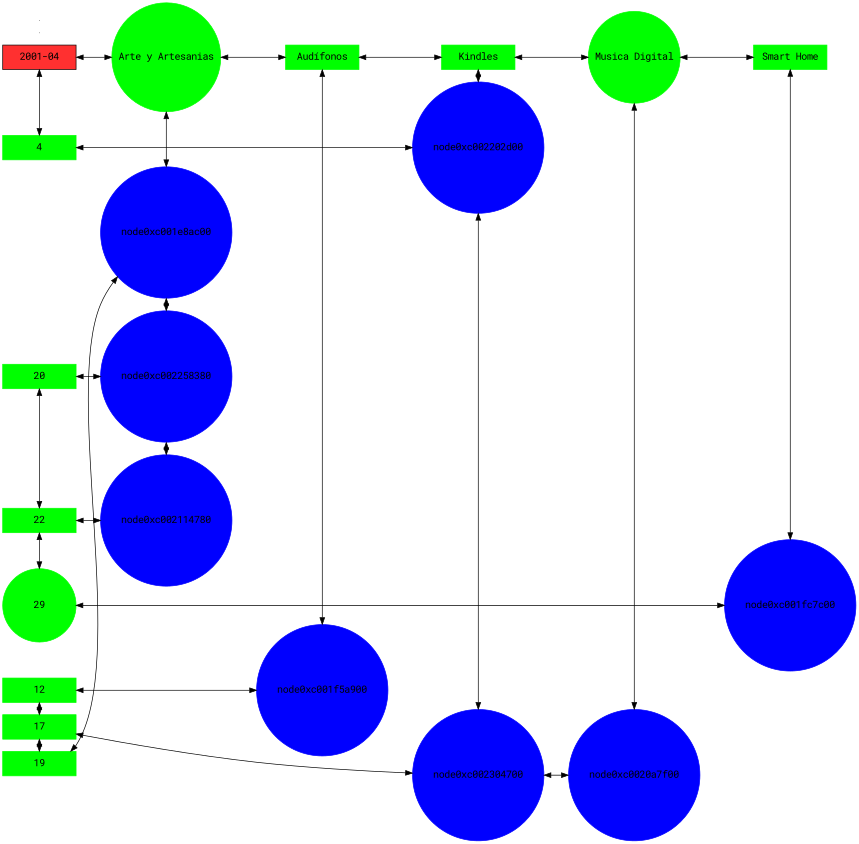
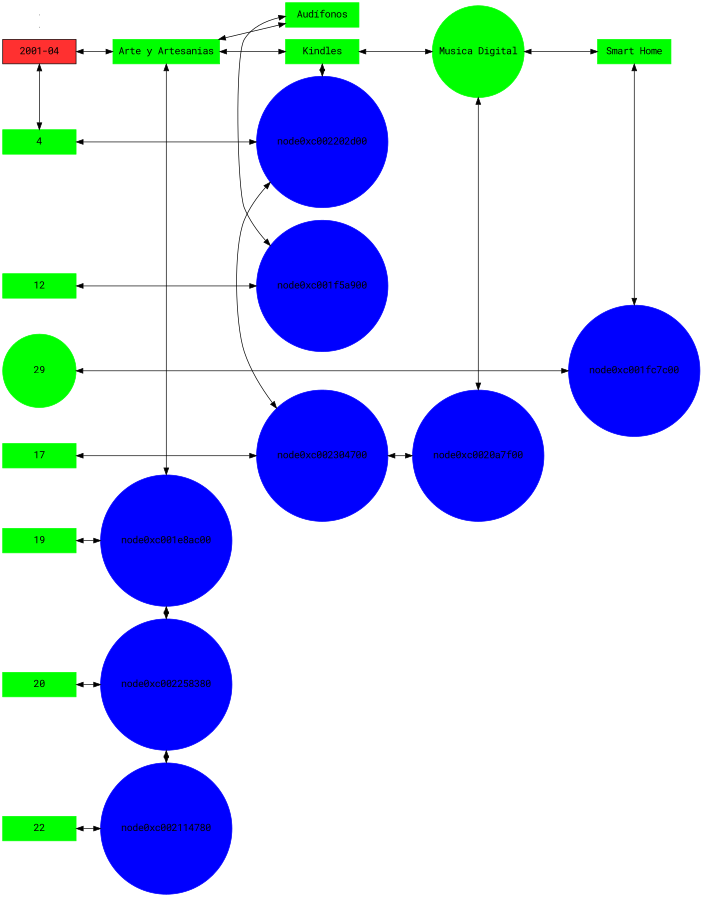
(166, 57) -> (166, 52)
(400, 57) -> (253, 52)
(39, 448) -> none
(39, 551) -> none
(39, 708) -> none
(39, 744) -> none
